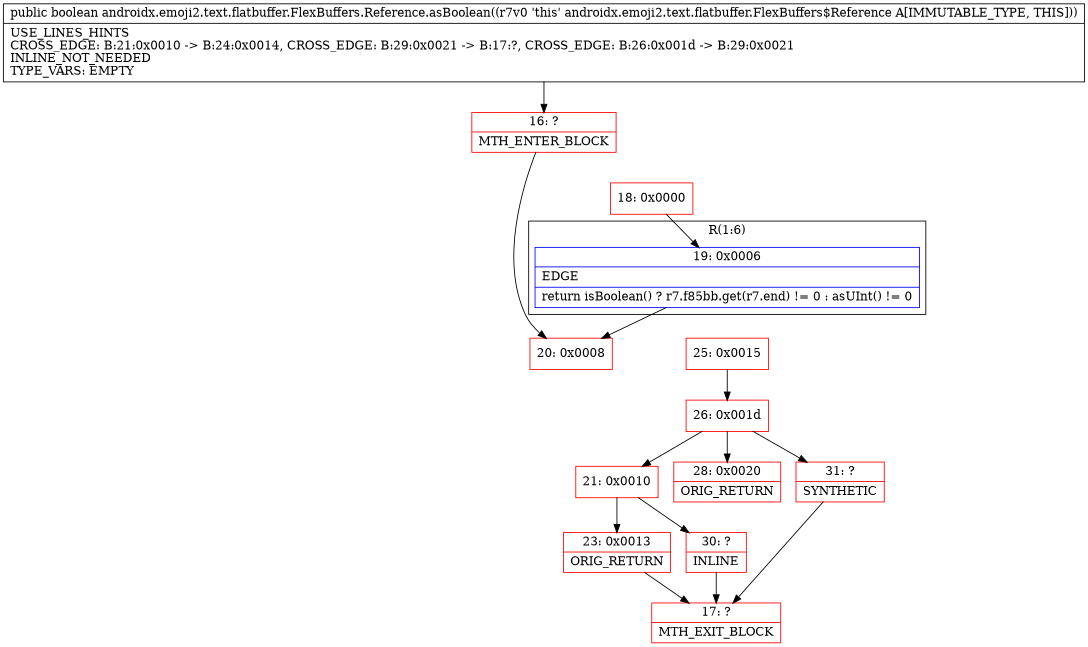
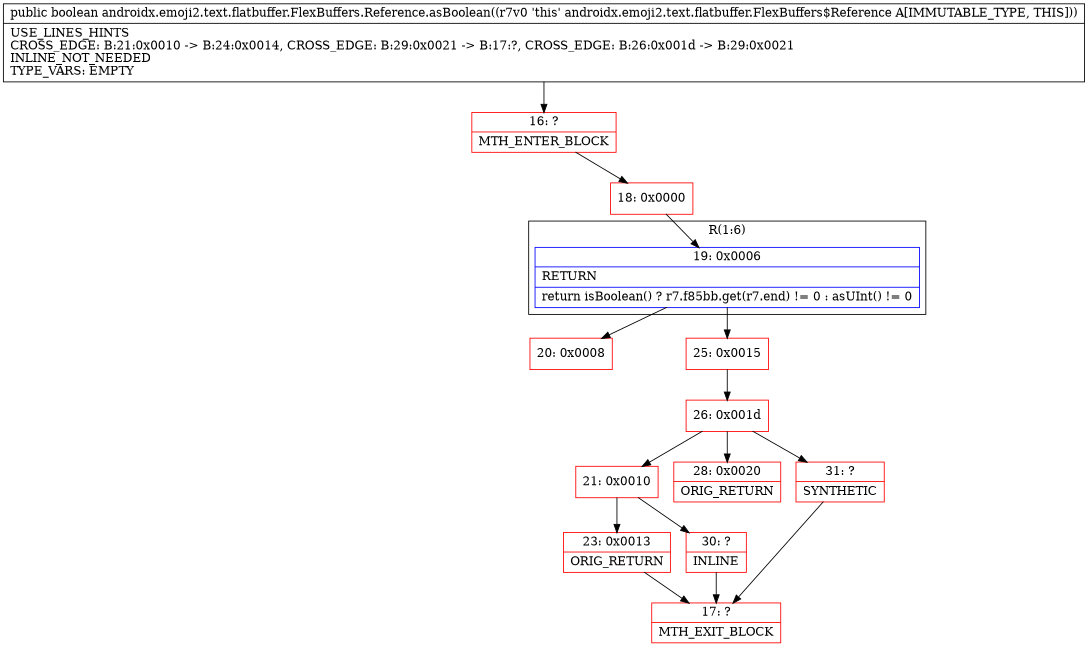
(514, 244) -> (598, 165)
(561, 277) -> (569, 277)
none -> (727, 320)
